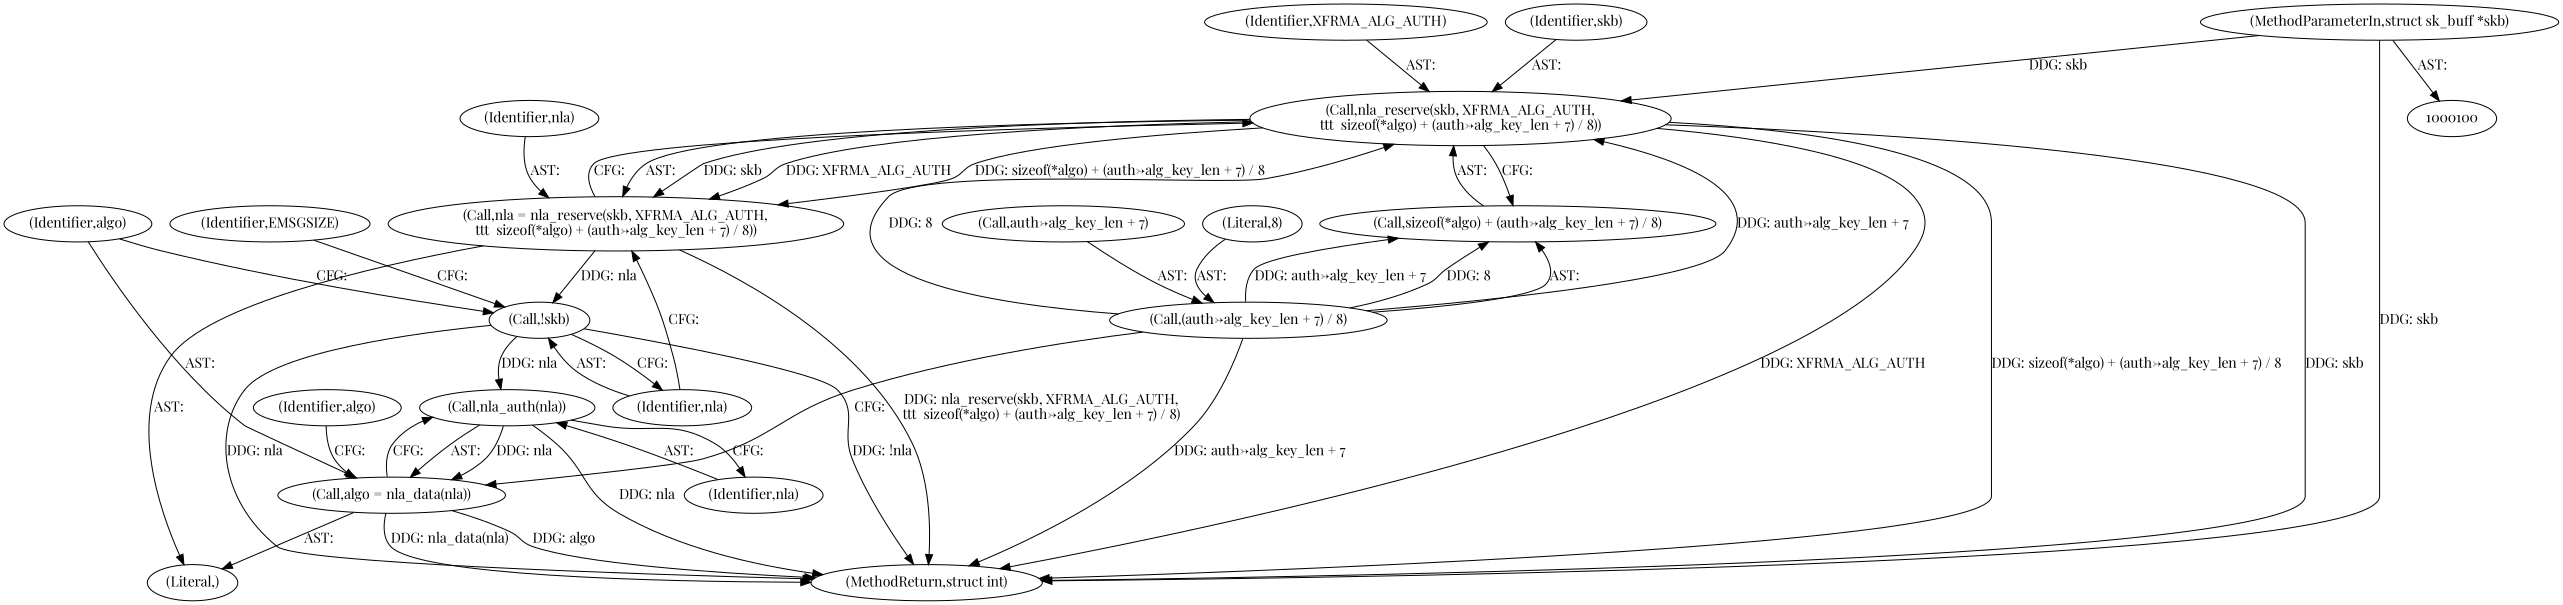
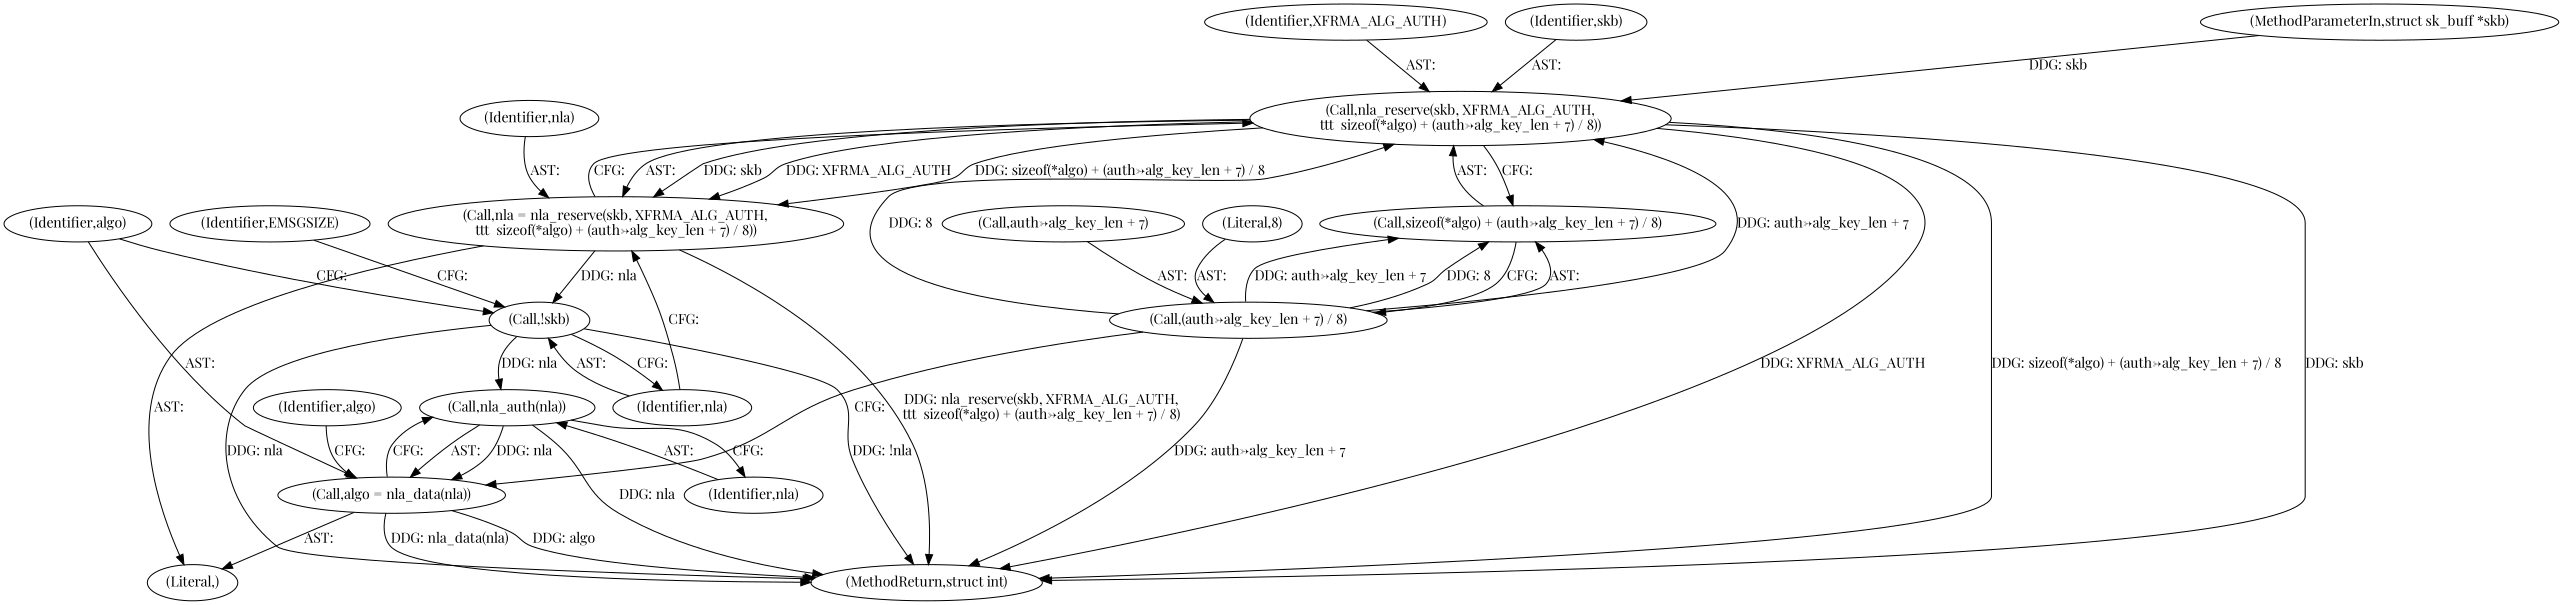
(2452, 119) -> none
none -> (1477, 294)
(2037, 552) -> none
